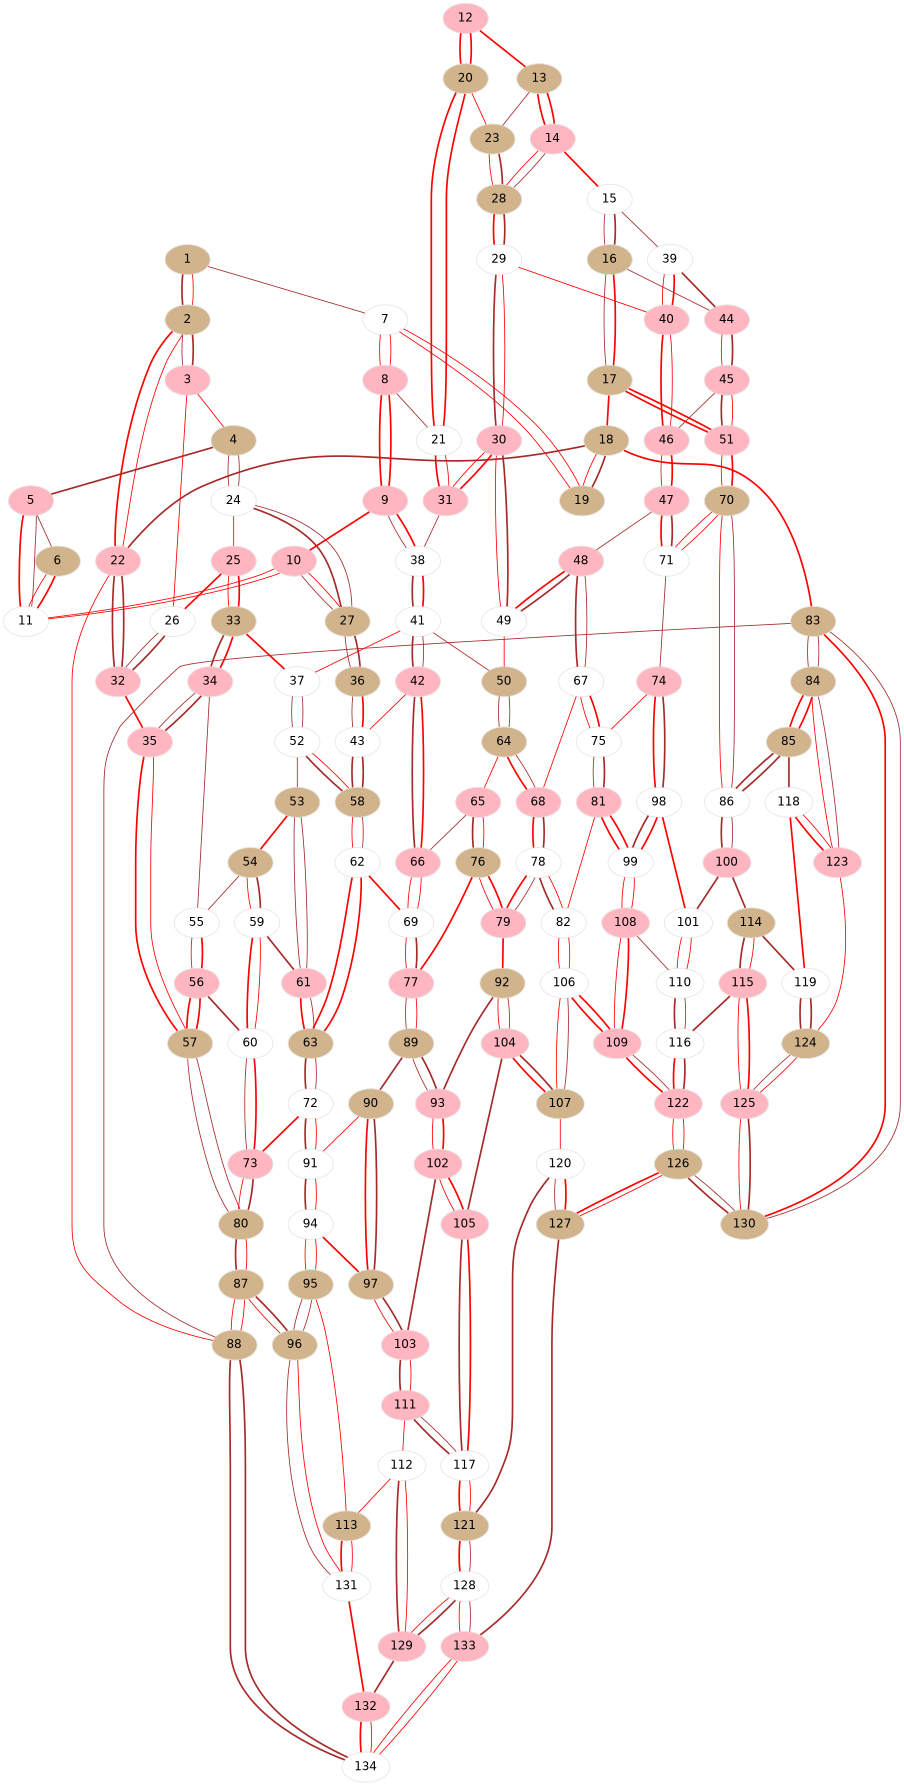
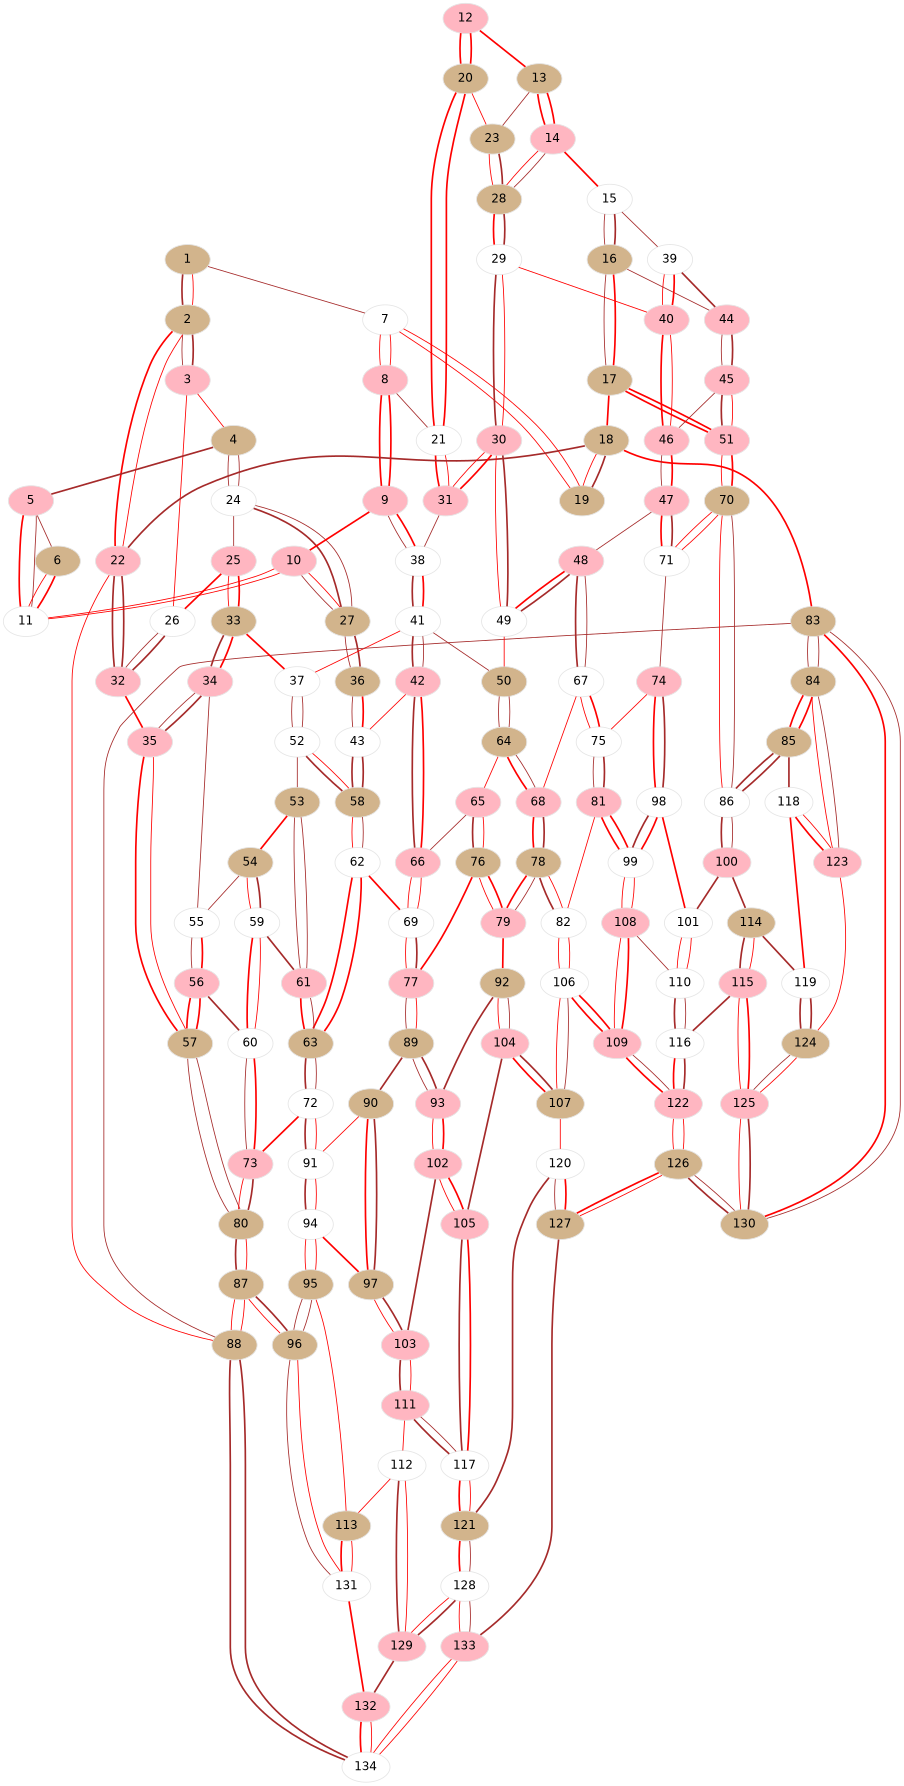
(539, 863) -> (539, 863)
